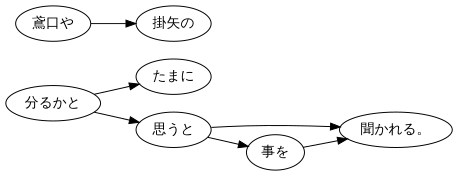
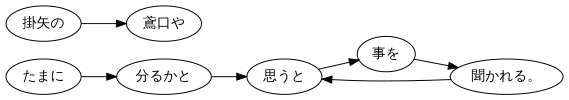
(108, 24) -> (99, 24)
(112, 90) -> (94, 77)
(271, 126) -> (392, 81)
